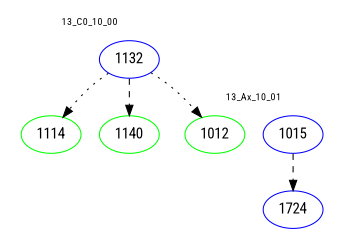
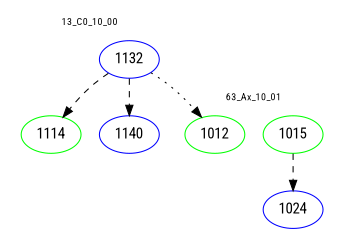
(88, 90) -> (88, 90)
(254, 98) -> (254, 98)
(129, 135) -> (129, 135)
(293, 135) -> (293, 135)
(293, 210) -> (293, 210)
